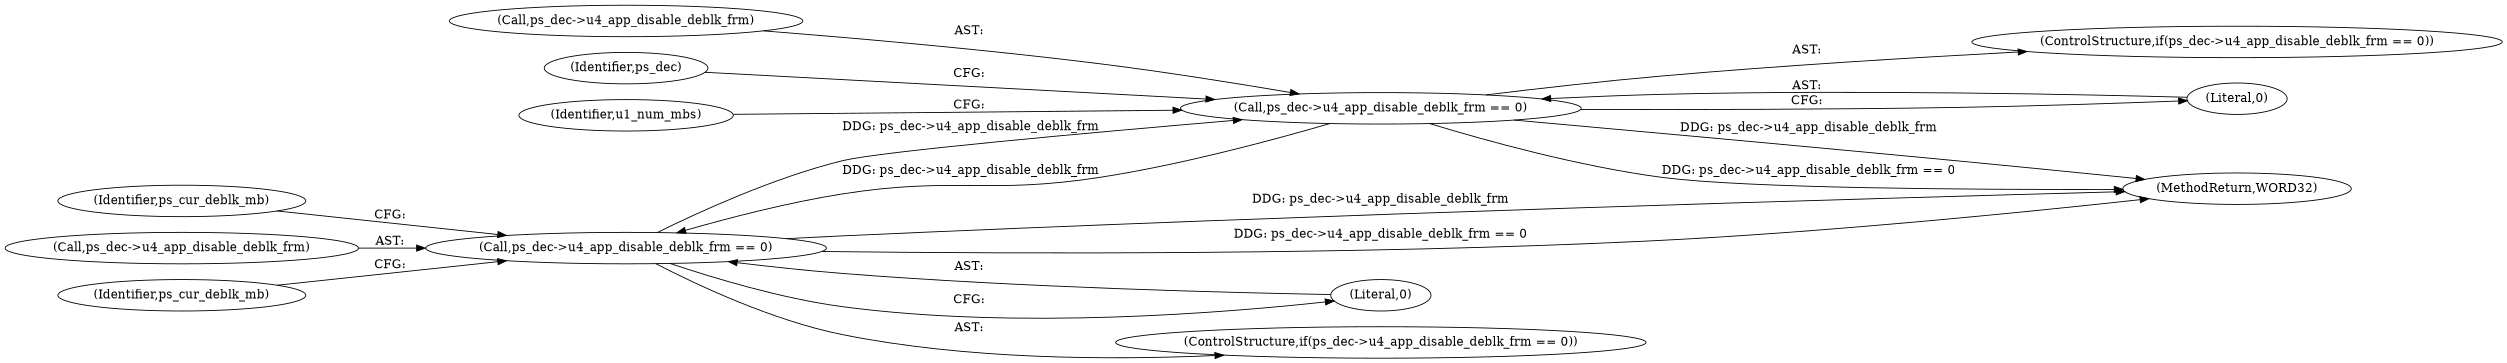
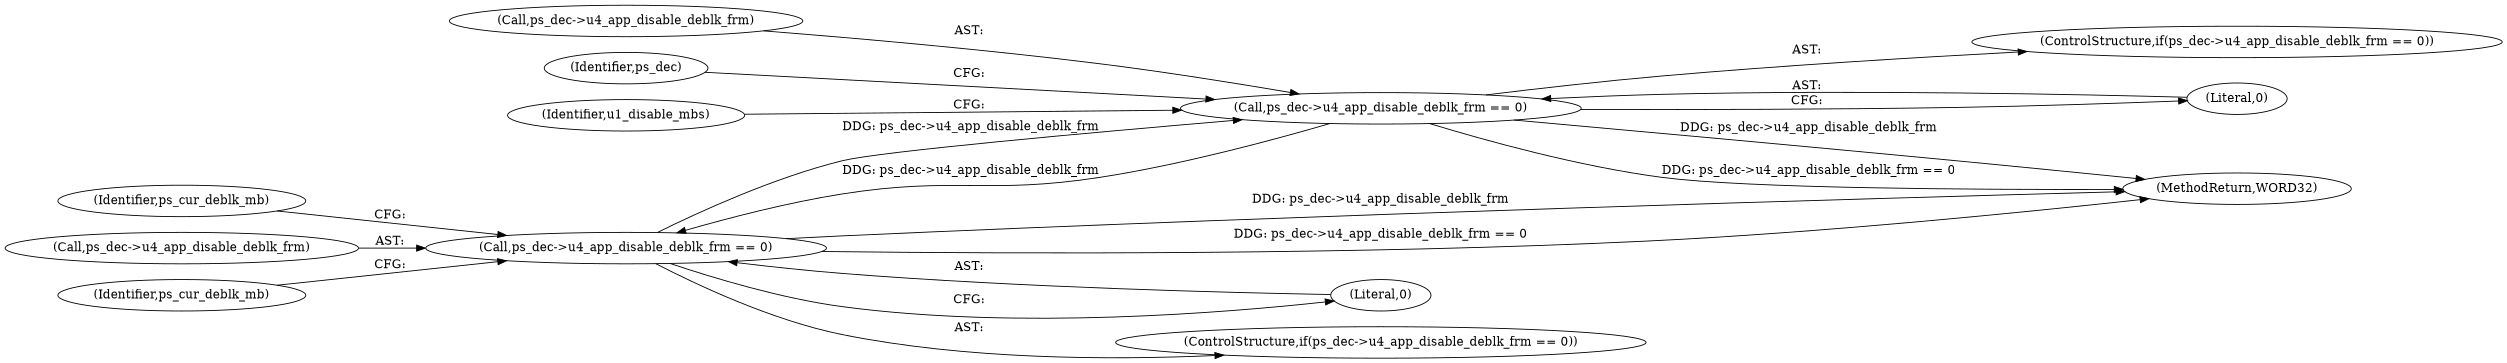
(626, 115) -> (626, 115)
